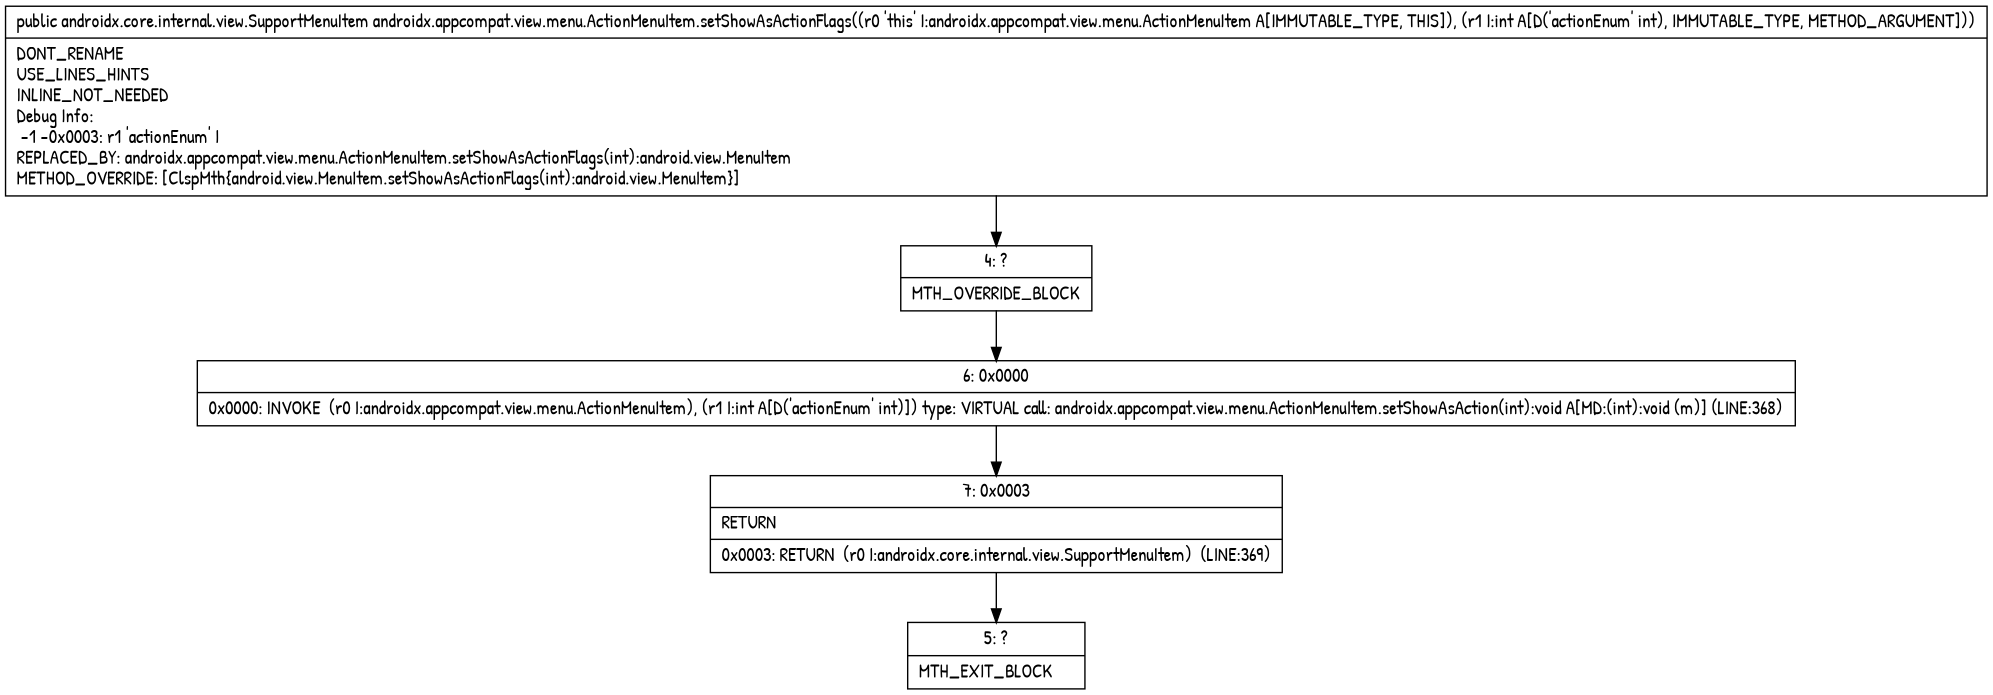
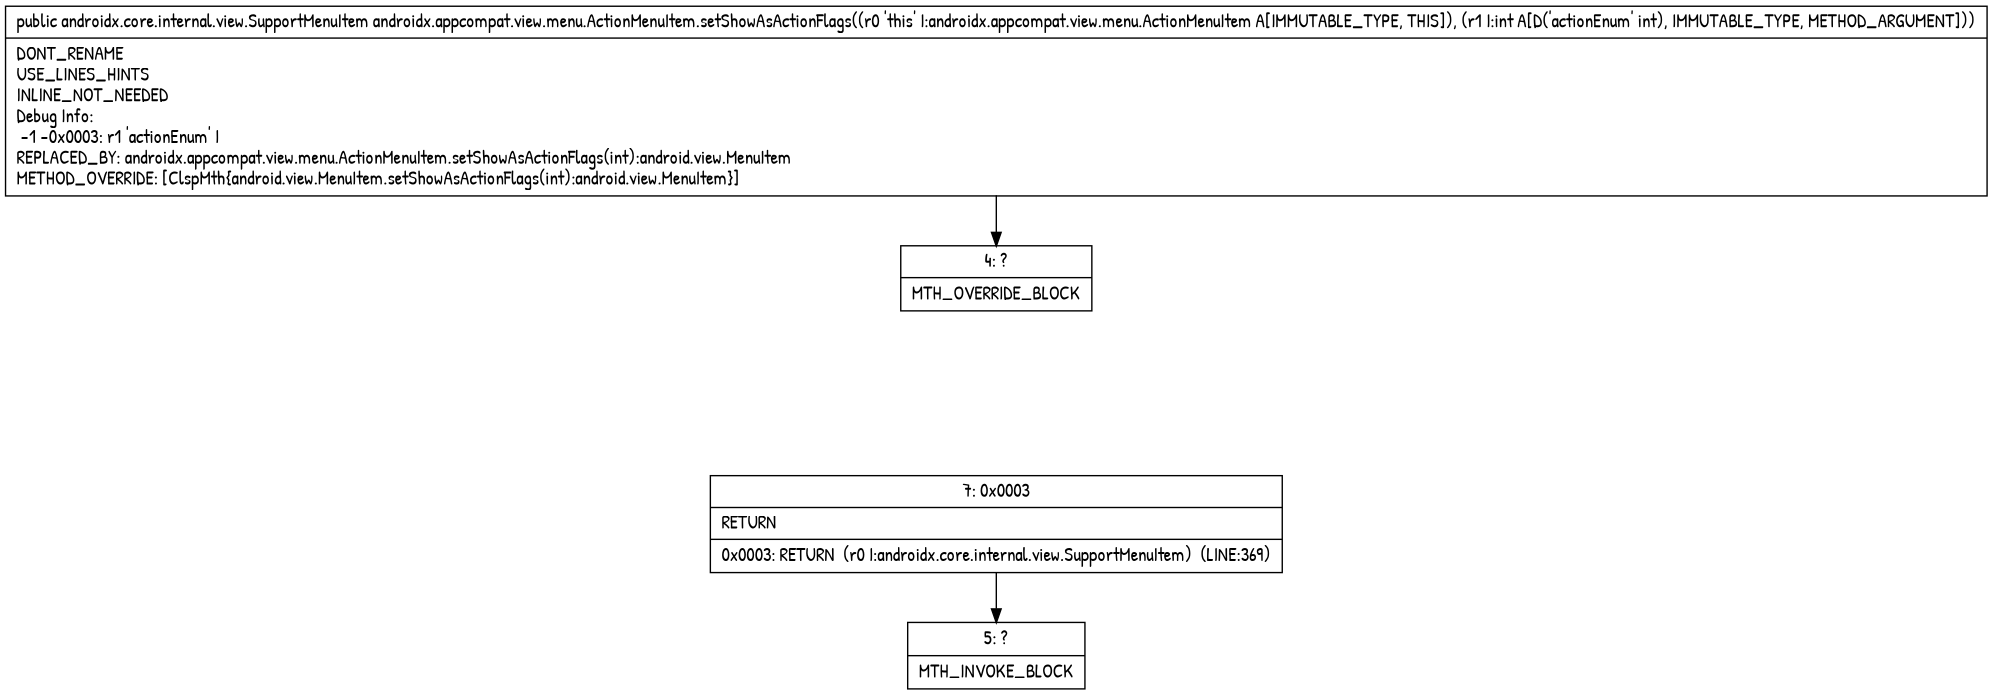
(996, 393) -> none
(986, 672) -> (996, 672)
